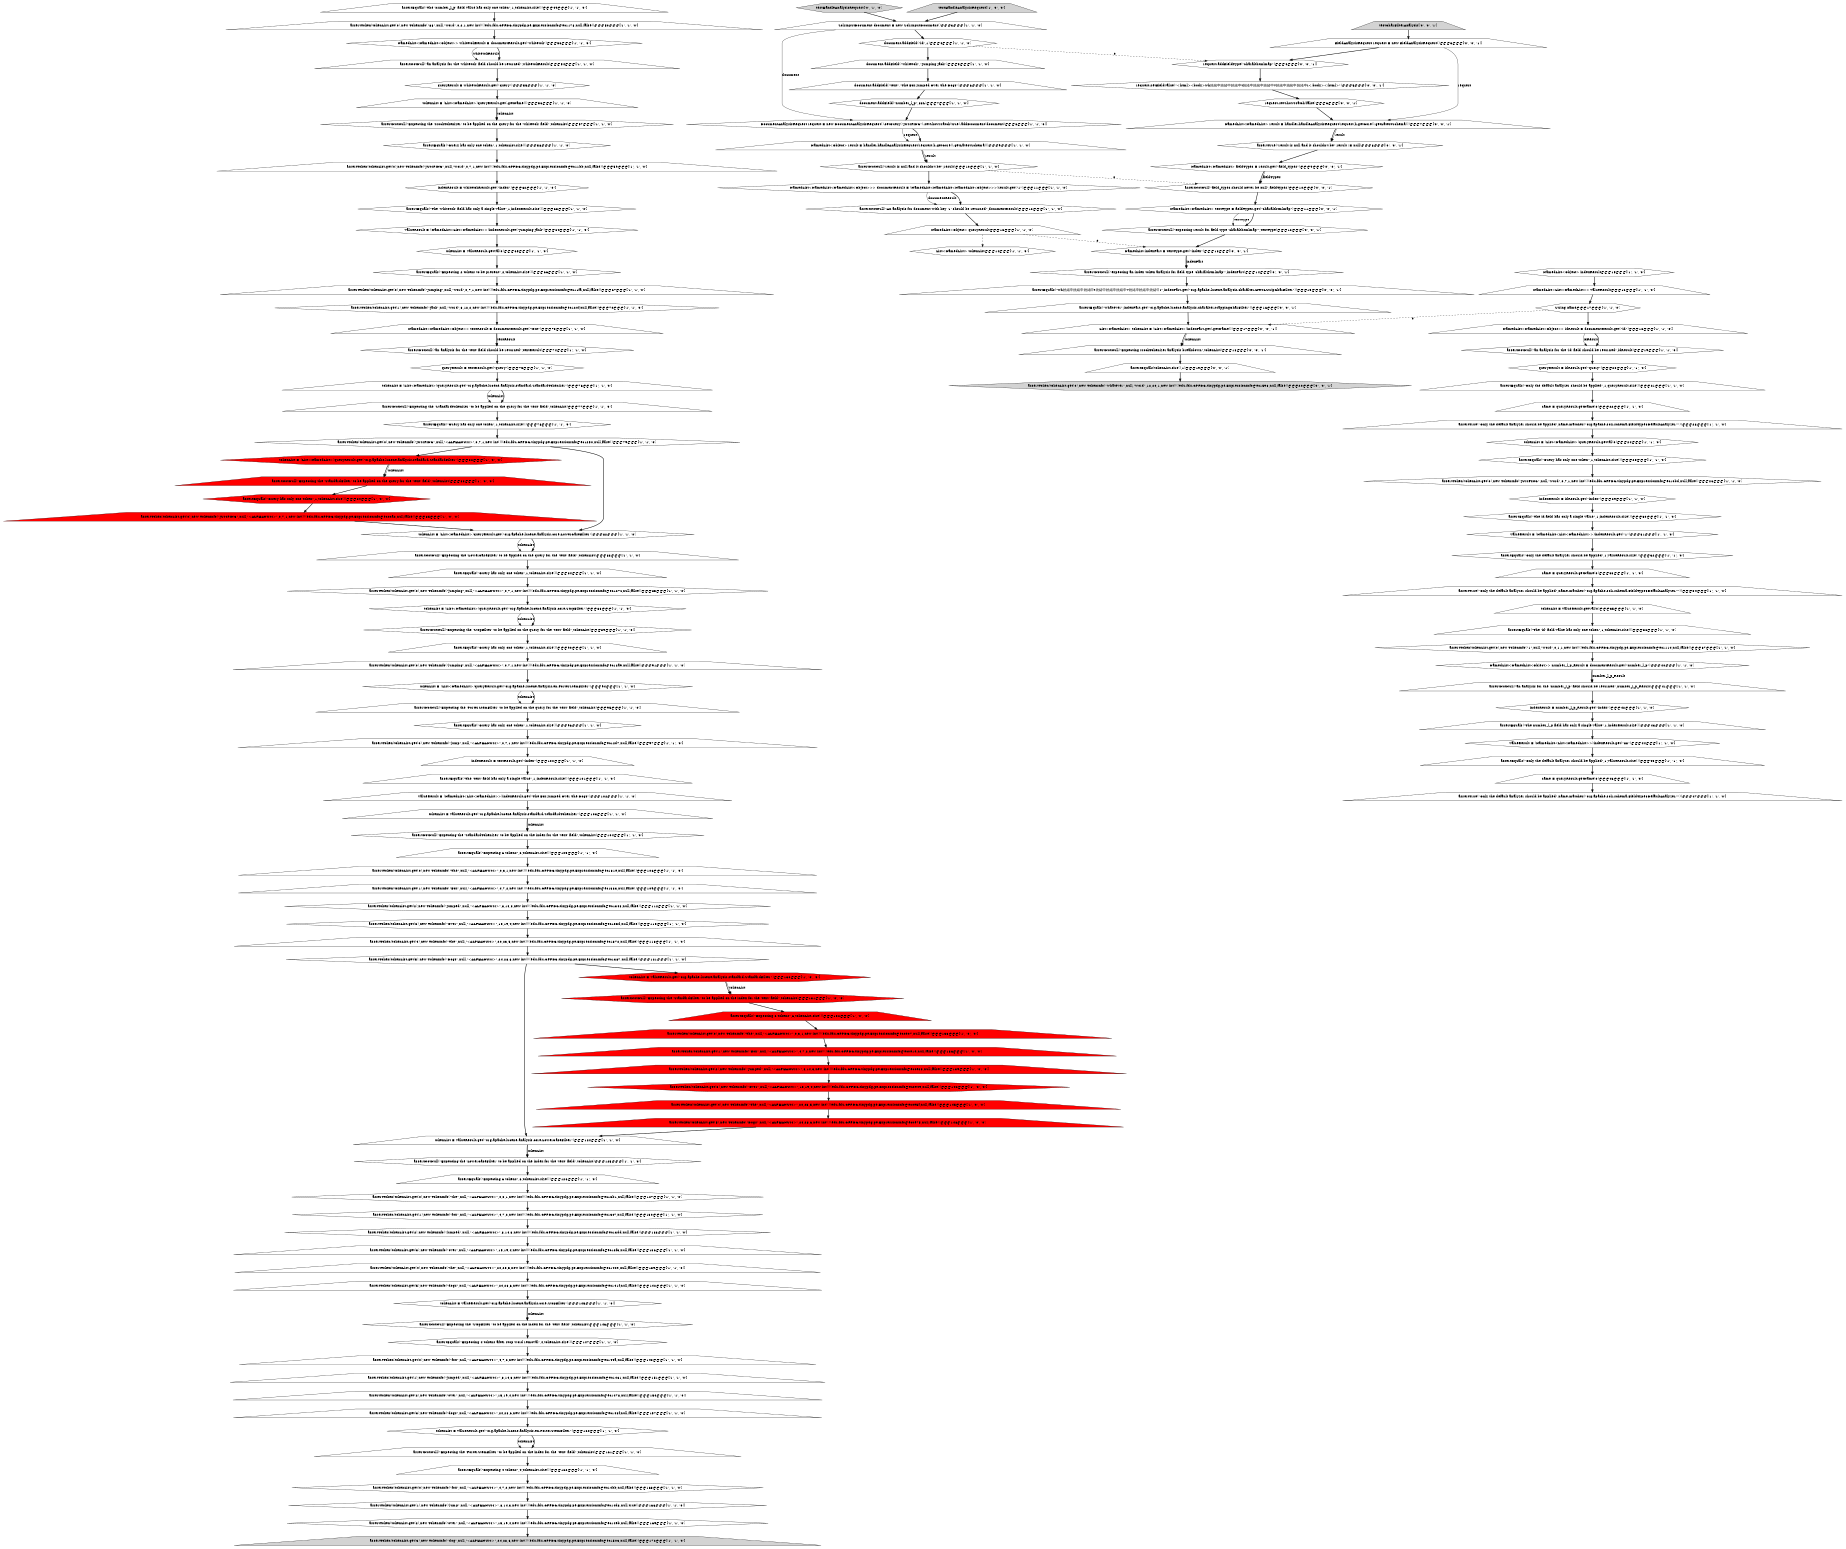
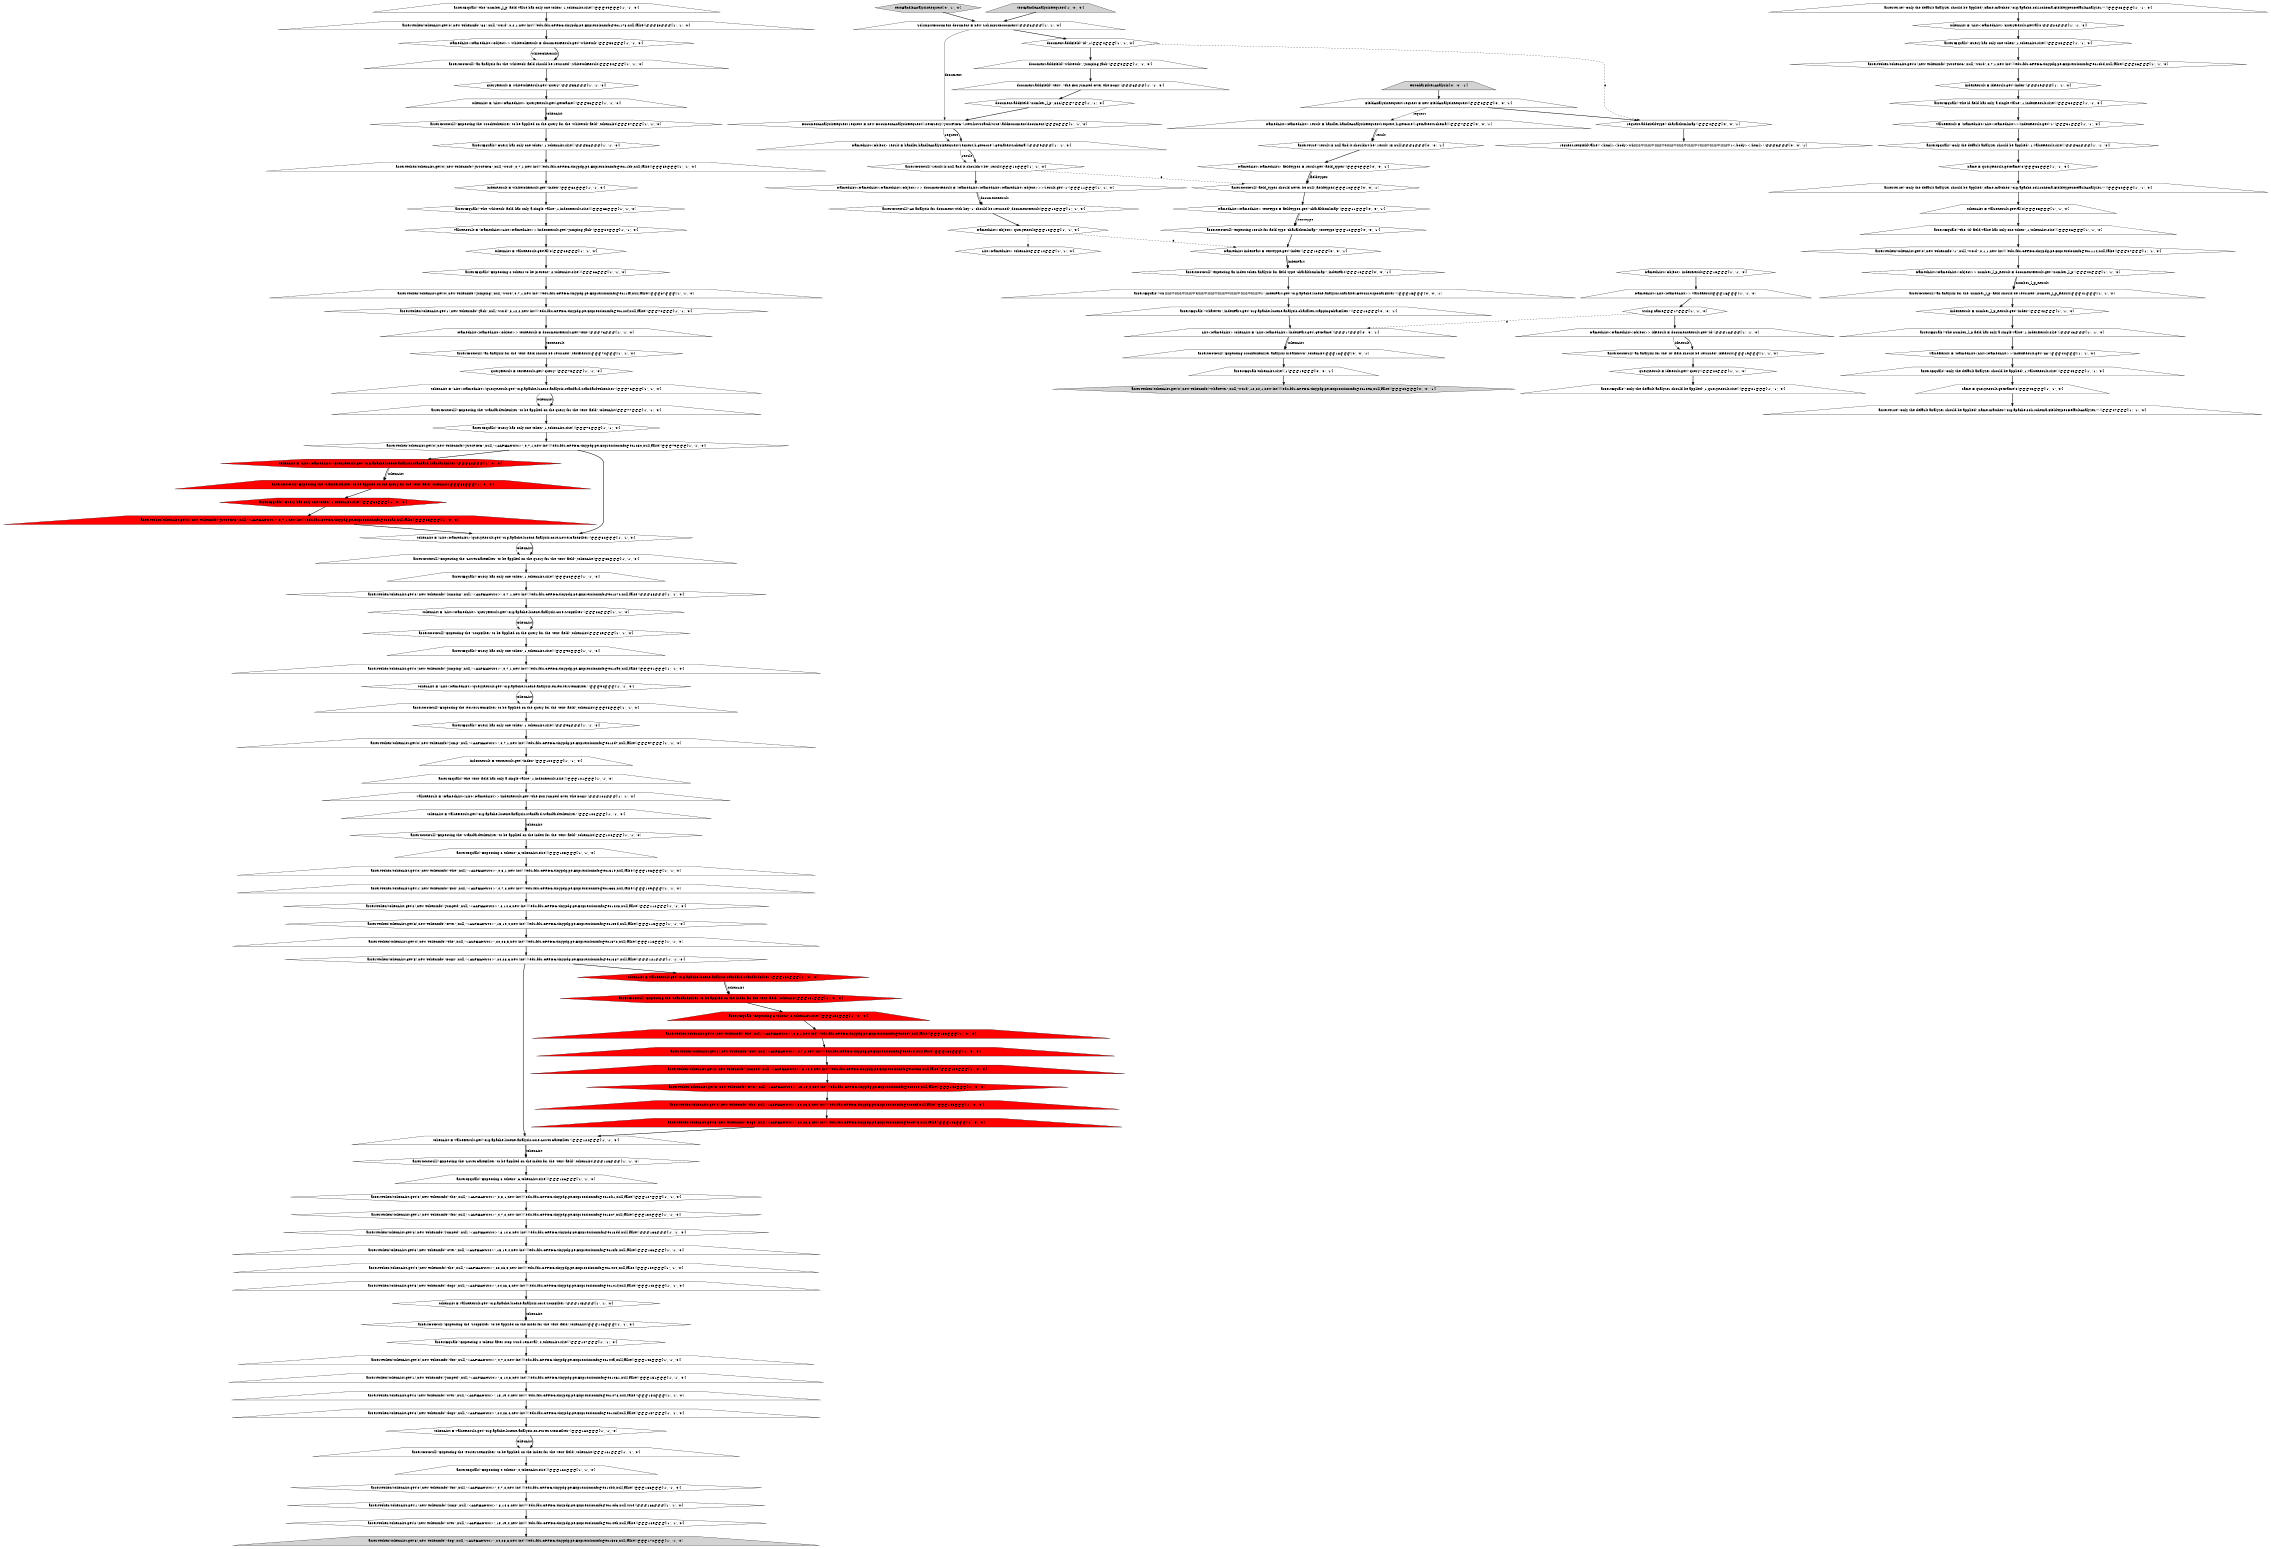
(1311, 103) -> none
(983, 230) -> (1028, 230)
(1592, 407) -> none
(1592, 573) -> (2018, 167)
